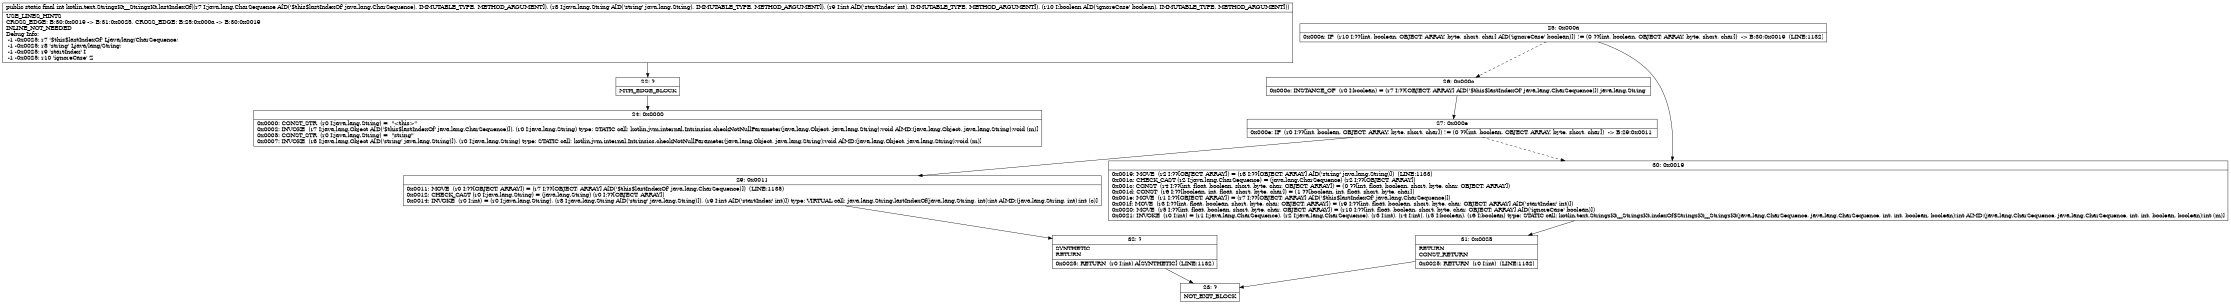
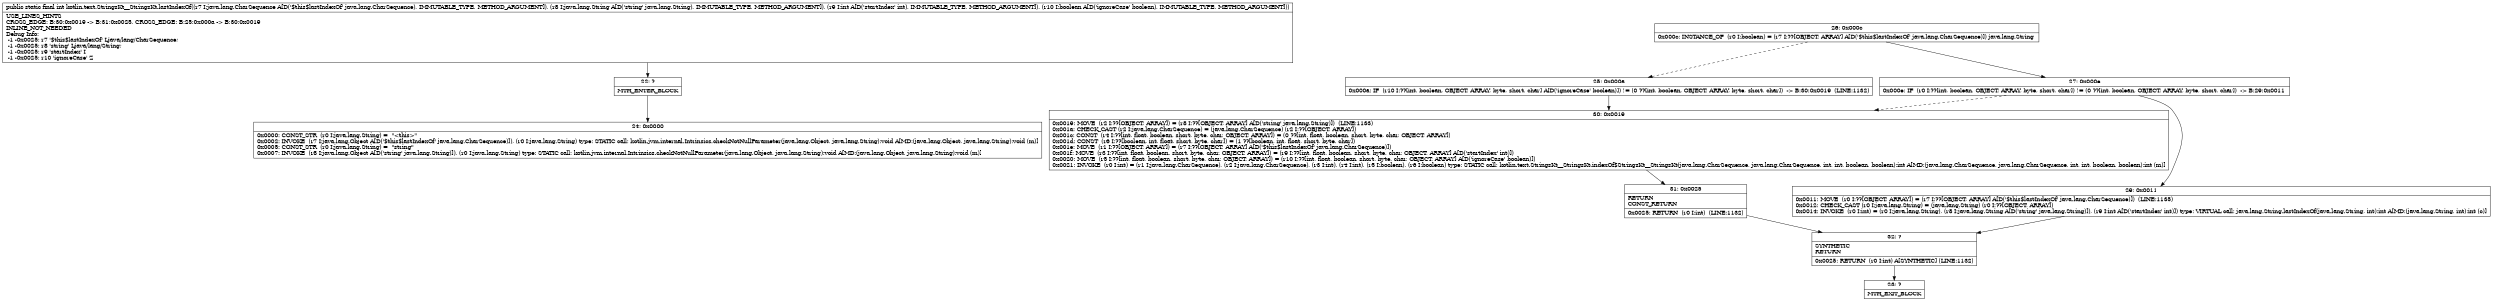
(1513, 59) -> (1730, 59)
(648, 91) -> (648, 91)
(1329, 274) -> (1783, 224)
(1210, 297) -> (1894, 294)
